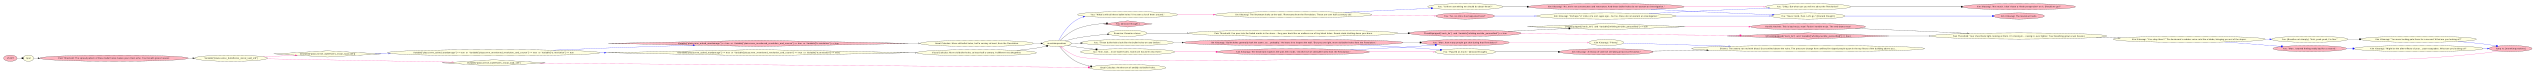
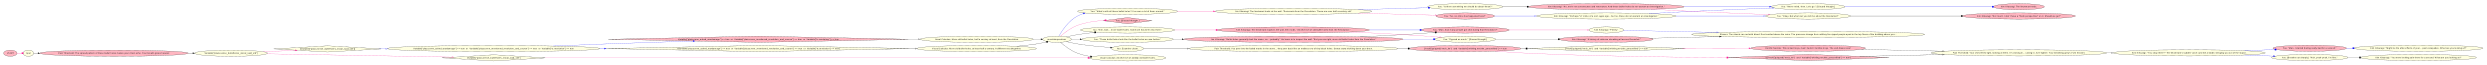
(1081, 27) -> (1081, 24)
(1128, 33) -> (1128, 49)
(2511, 49) -> none
(19, 58) -> (19, 53)
